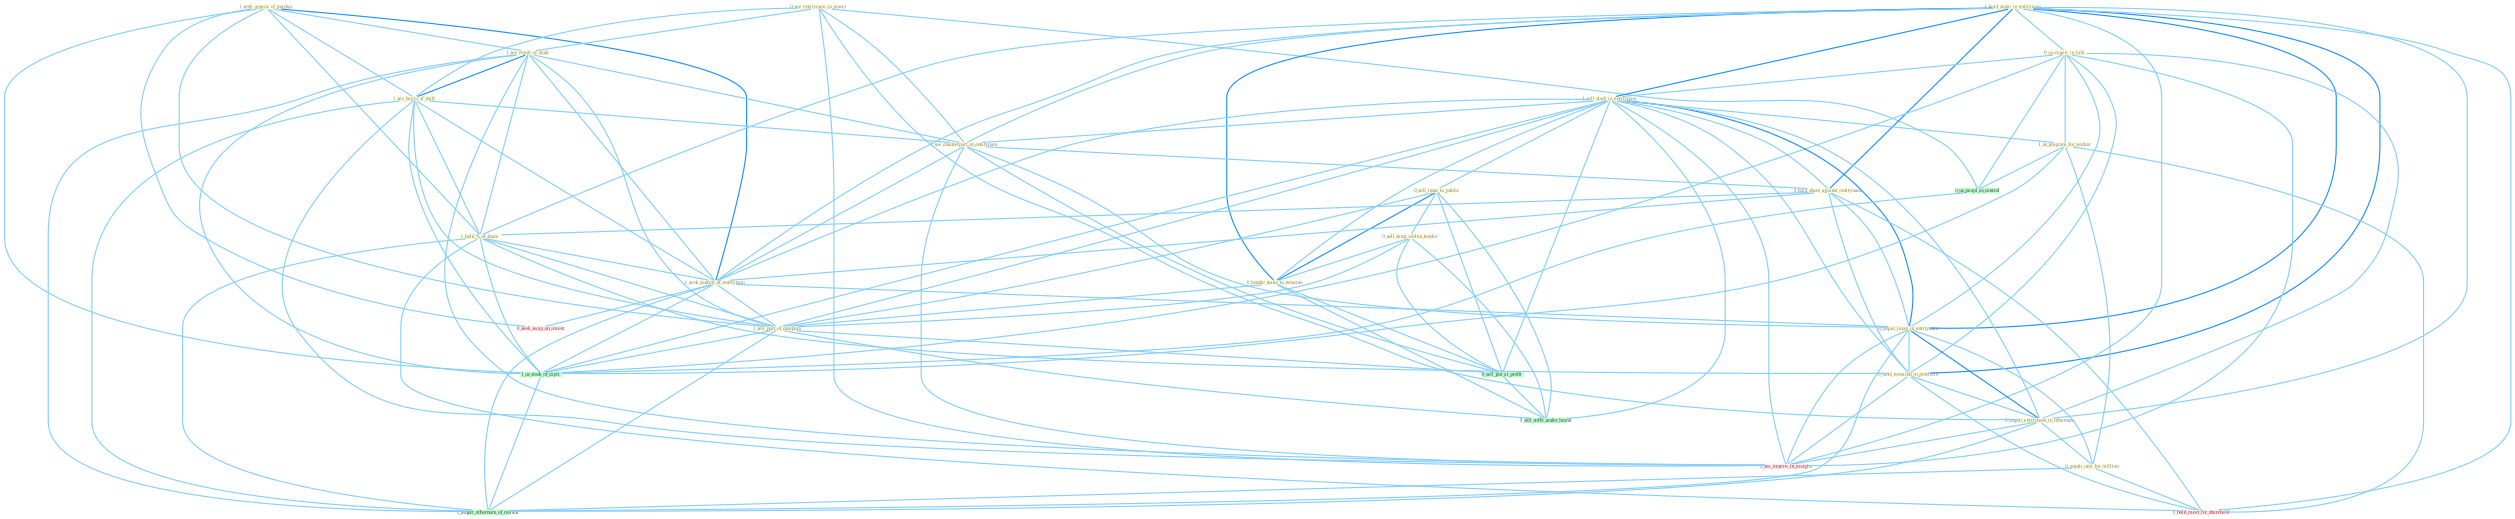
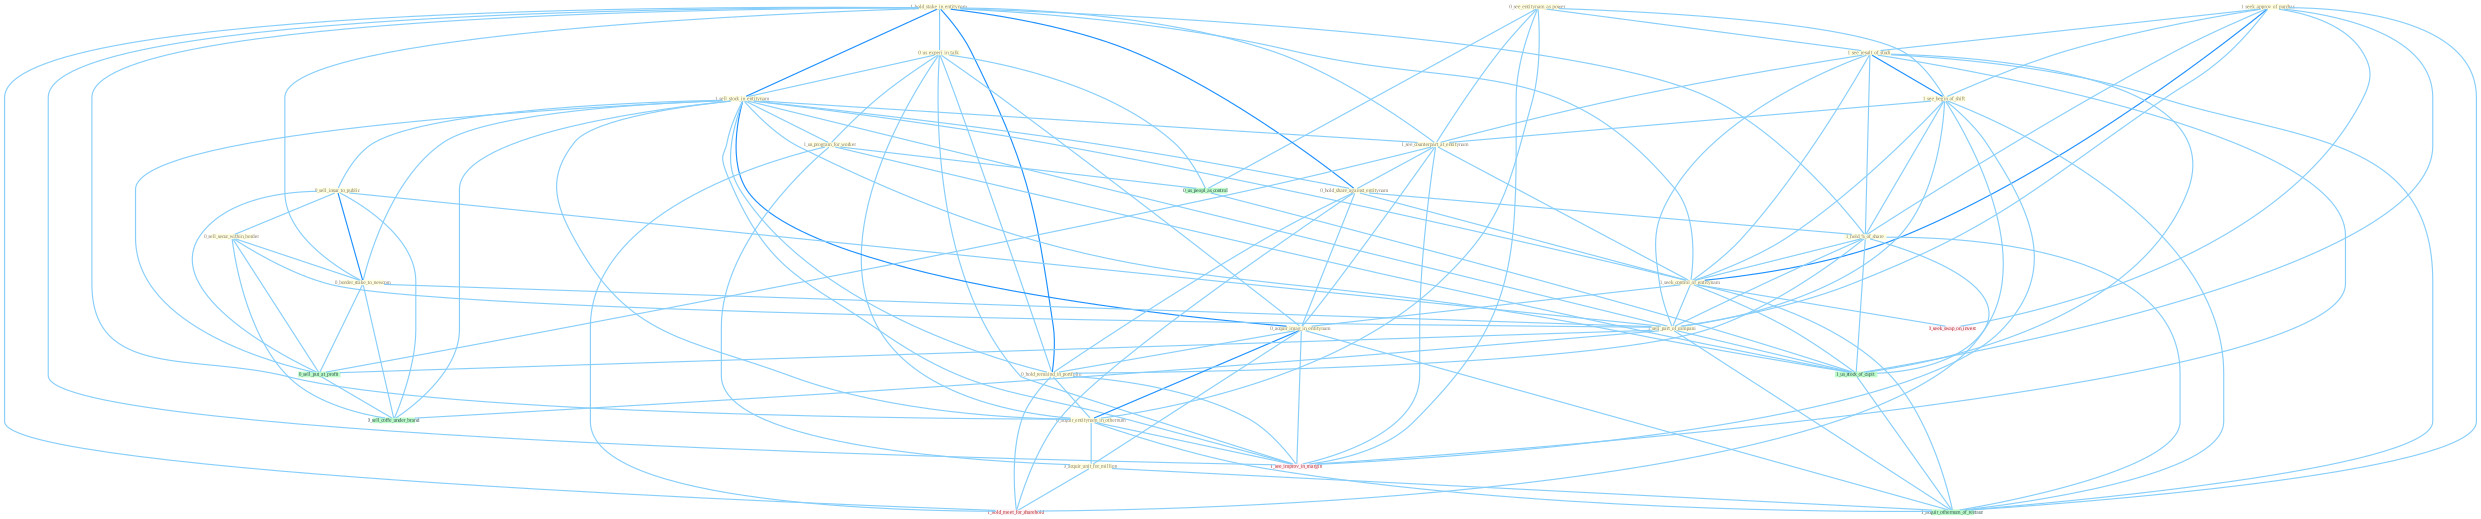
(1456, 33) -> (488, 38)
(2328, 180) -> none
(1365, 276) -> none
none -> (2476, 406)
